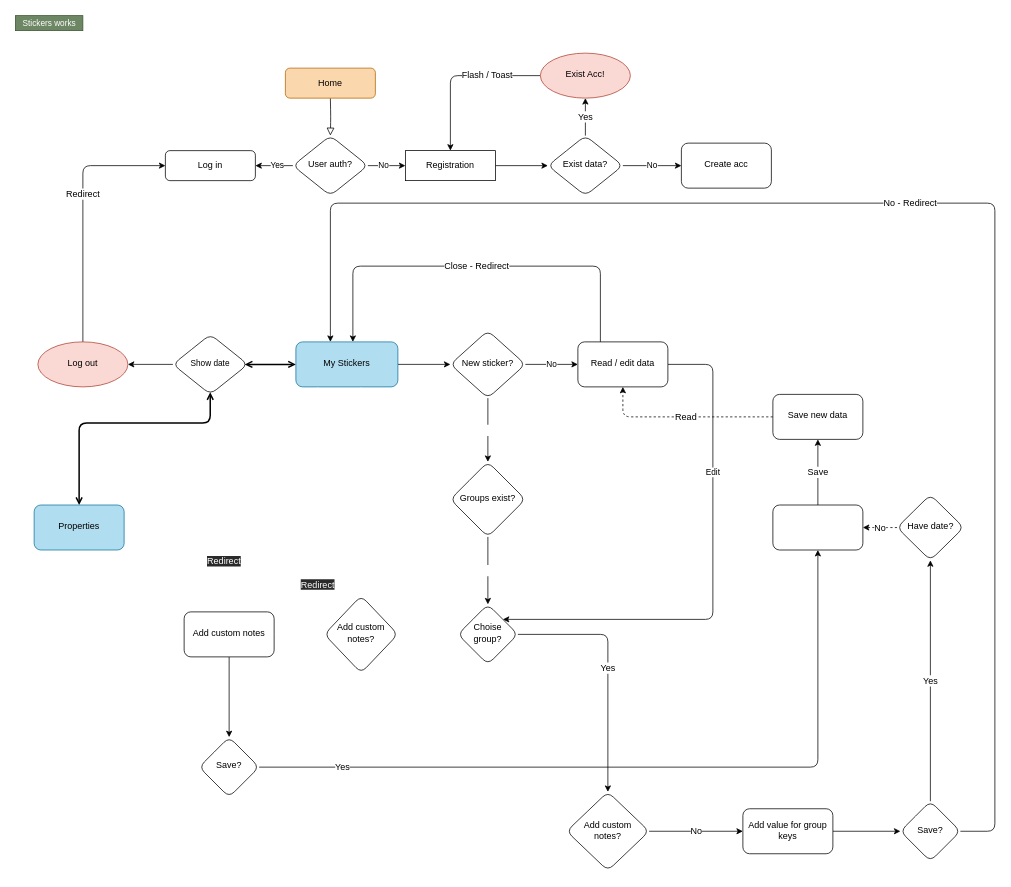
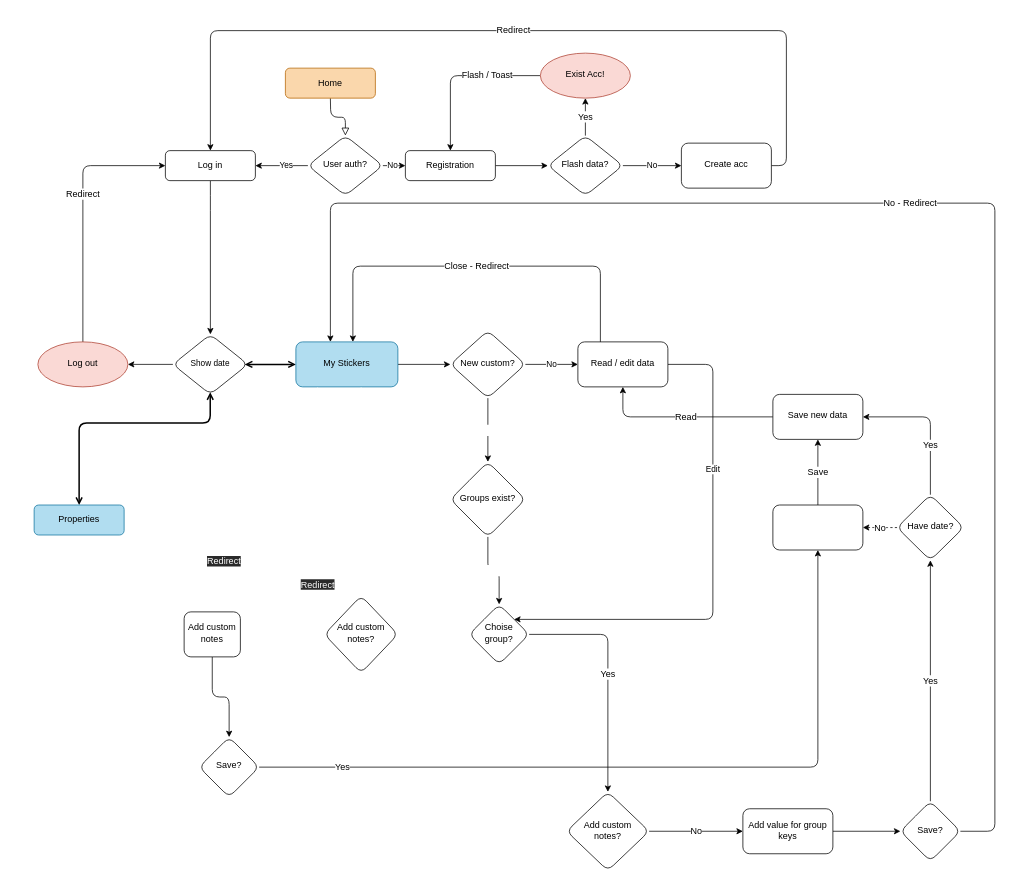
(49, 23) -> none
none -> (514, 30)
(585, 164) -> (585, 164)
(330, 165) -> (345, 165)
(450, 165) -> (450, 165)
none -> (210, 257)
(488, 363) -> (488, 363)
(733, 417) -> (733, 417)
none -> (930, 454)
(79, 527) -> (79, 520)
(229, 634) -> (212, 634)
(488, 634) -> (499, 634)
